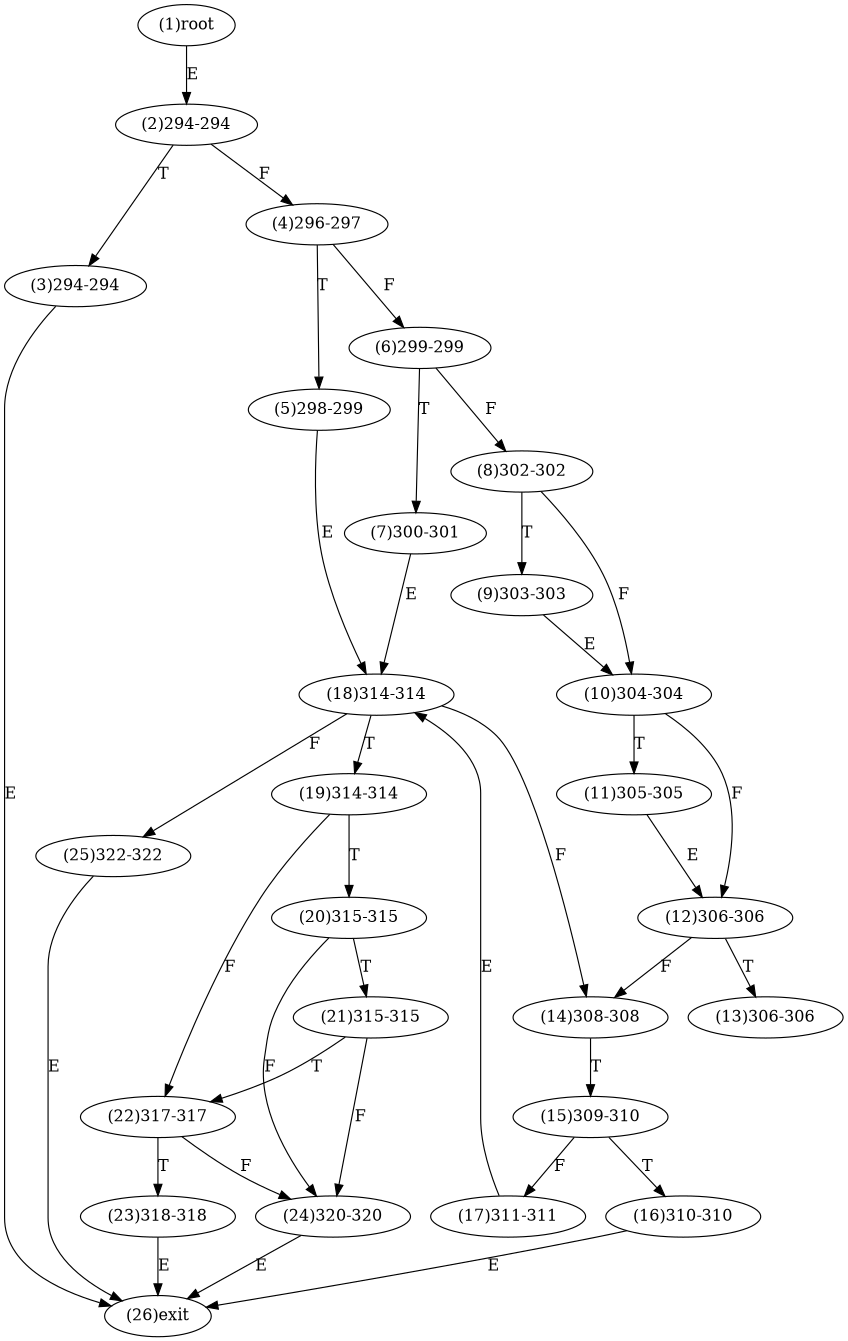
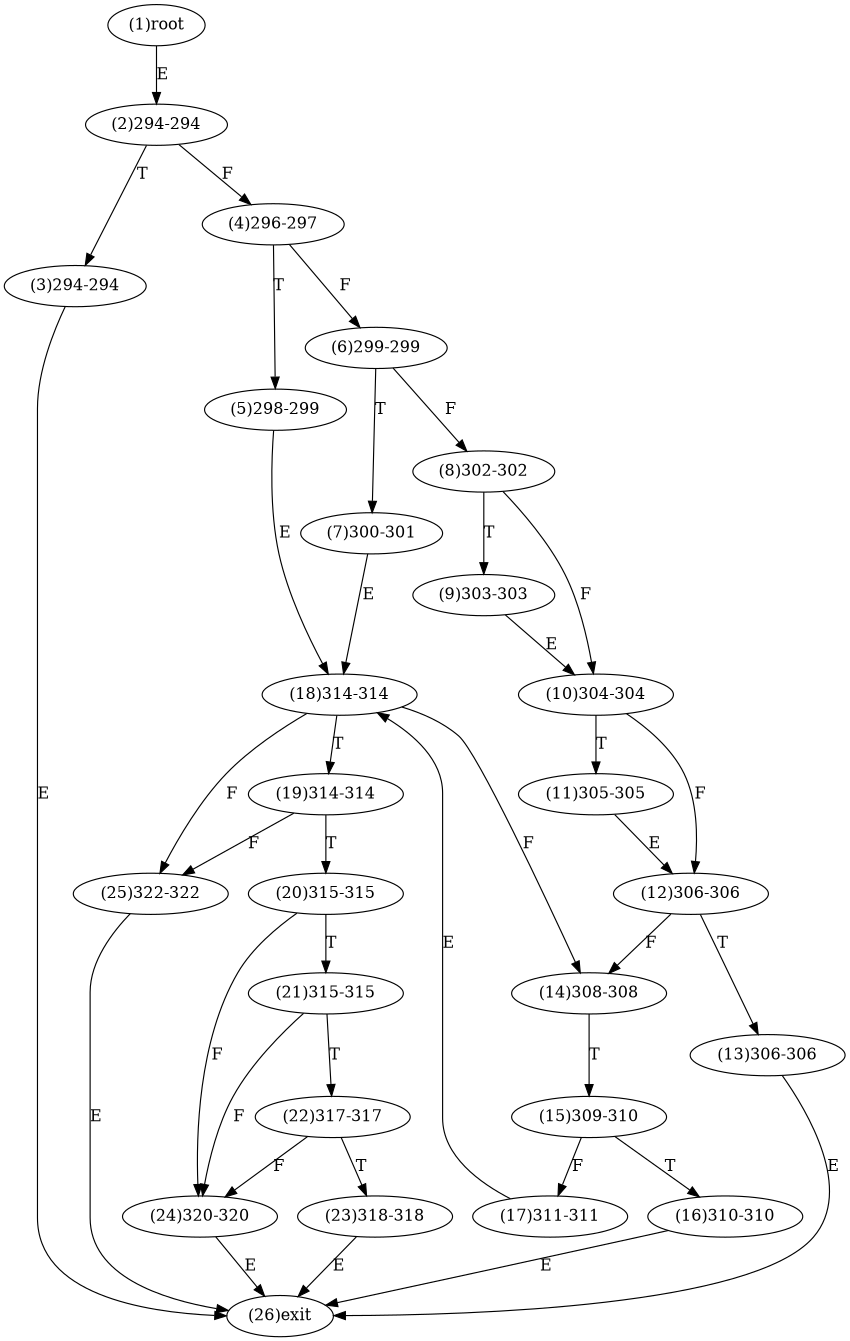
(235, 941) -> (243, 841)
none -> (673, 1292)
